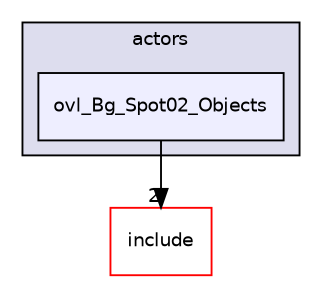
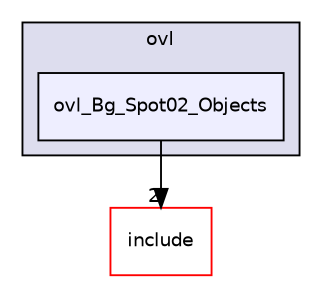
(161, 40) -> (161, 40)
